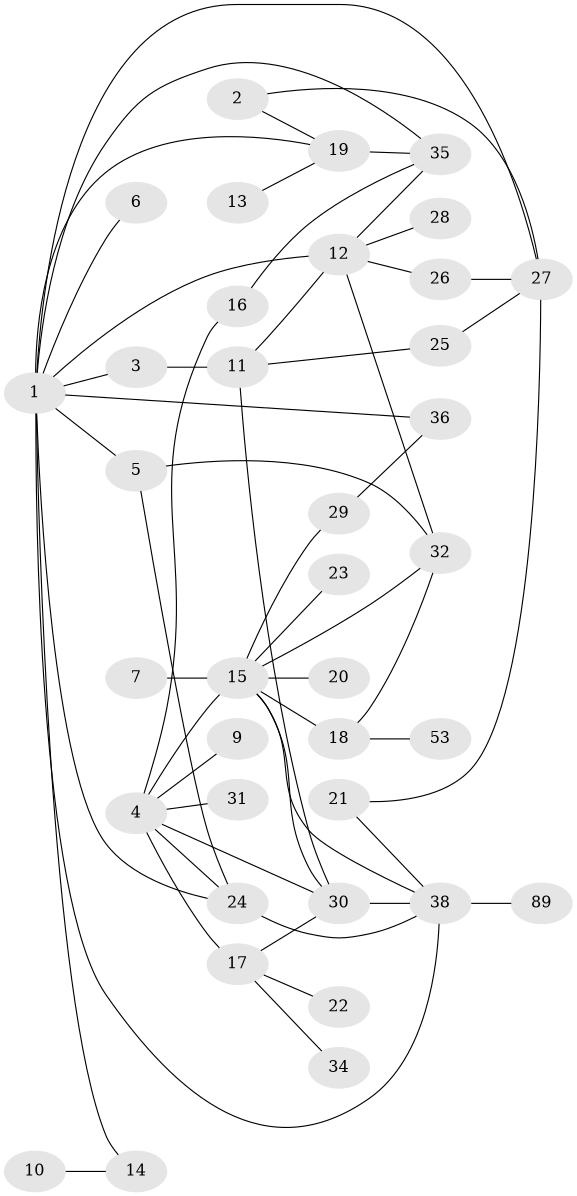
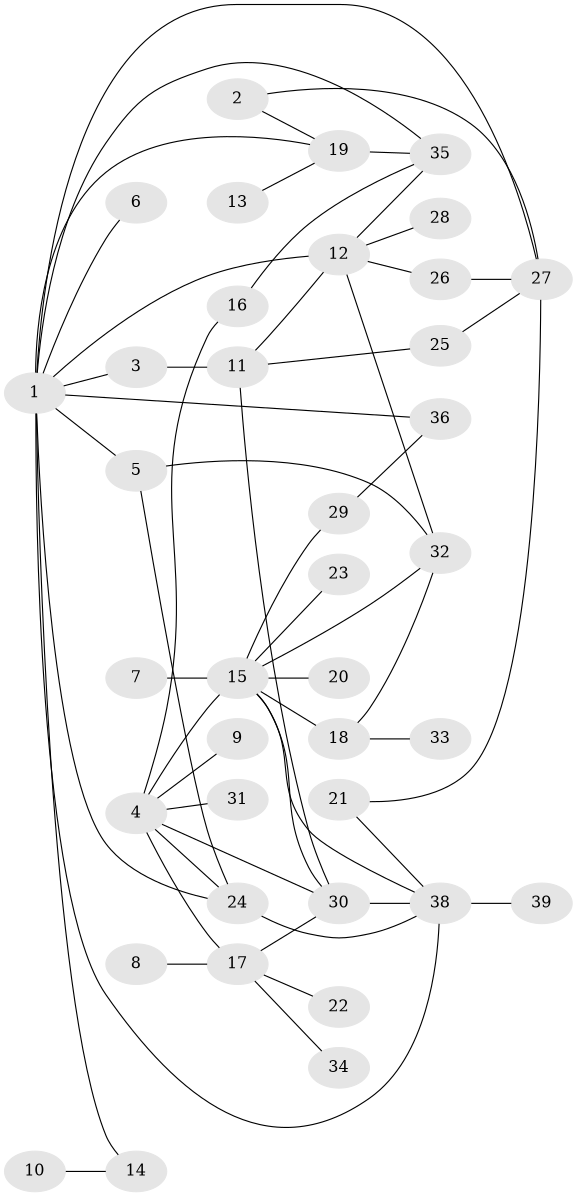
(440, 739) -> (440, 739)
(542, 903) -> (542, 903)
none -> (136, 964)
